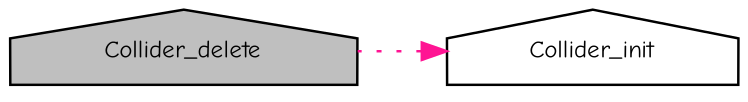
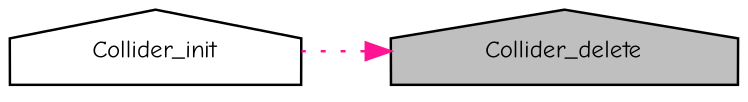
(390, 51) -> (334, 51)
